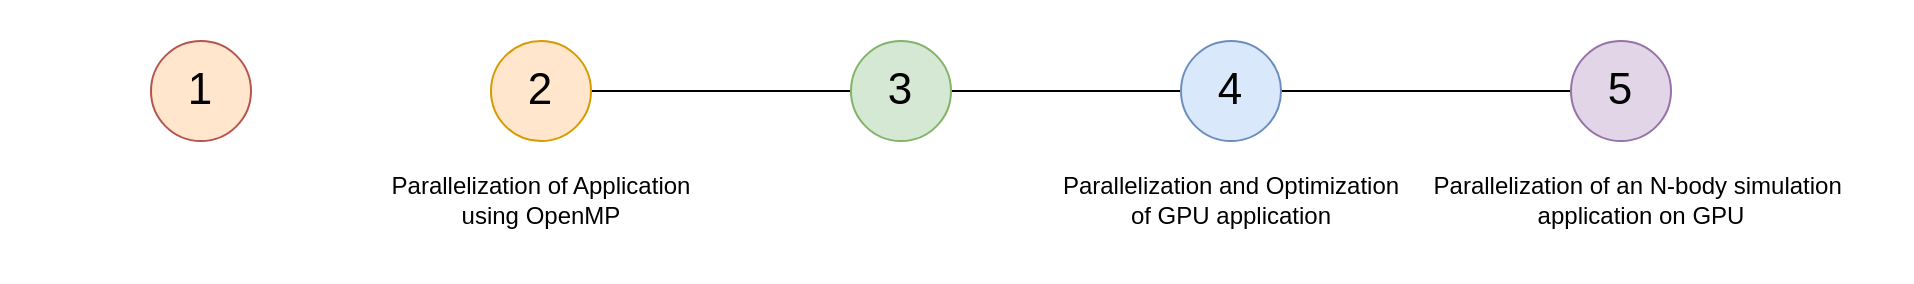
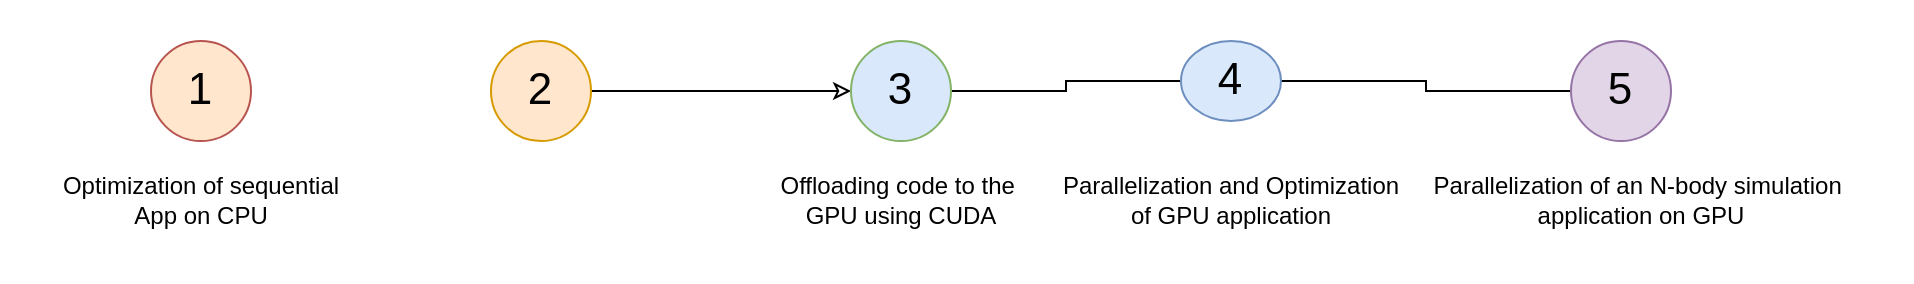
(841, 91) -> (836, 91)
(901, 91) -> (901, 91)
(1231, 91) -> (1231, 81)
none -> (201, 201)
(541, 201) -> none
none -> (901, 201)
